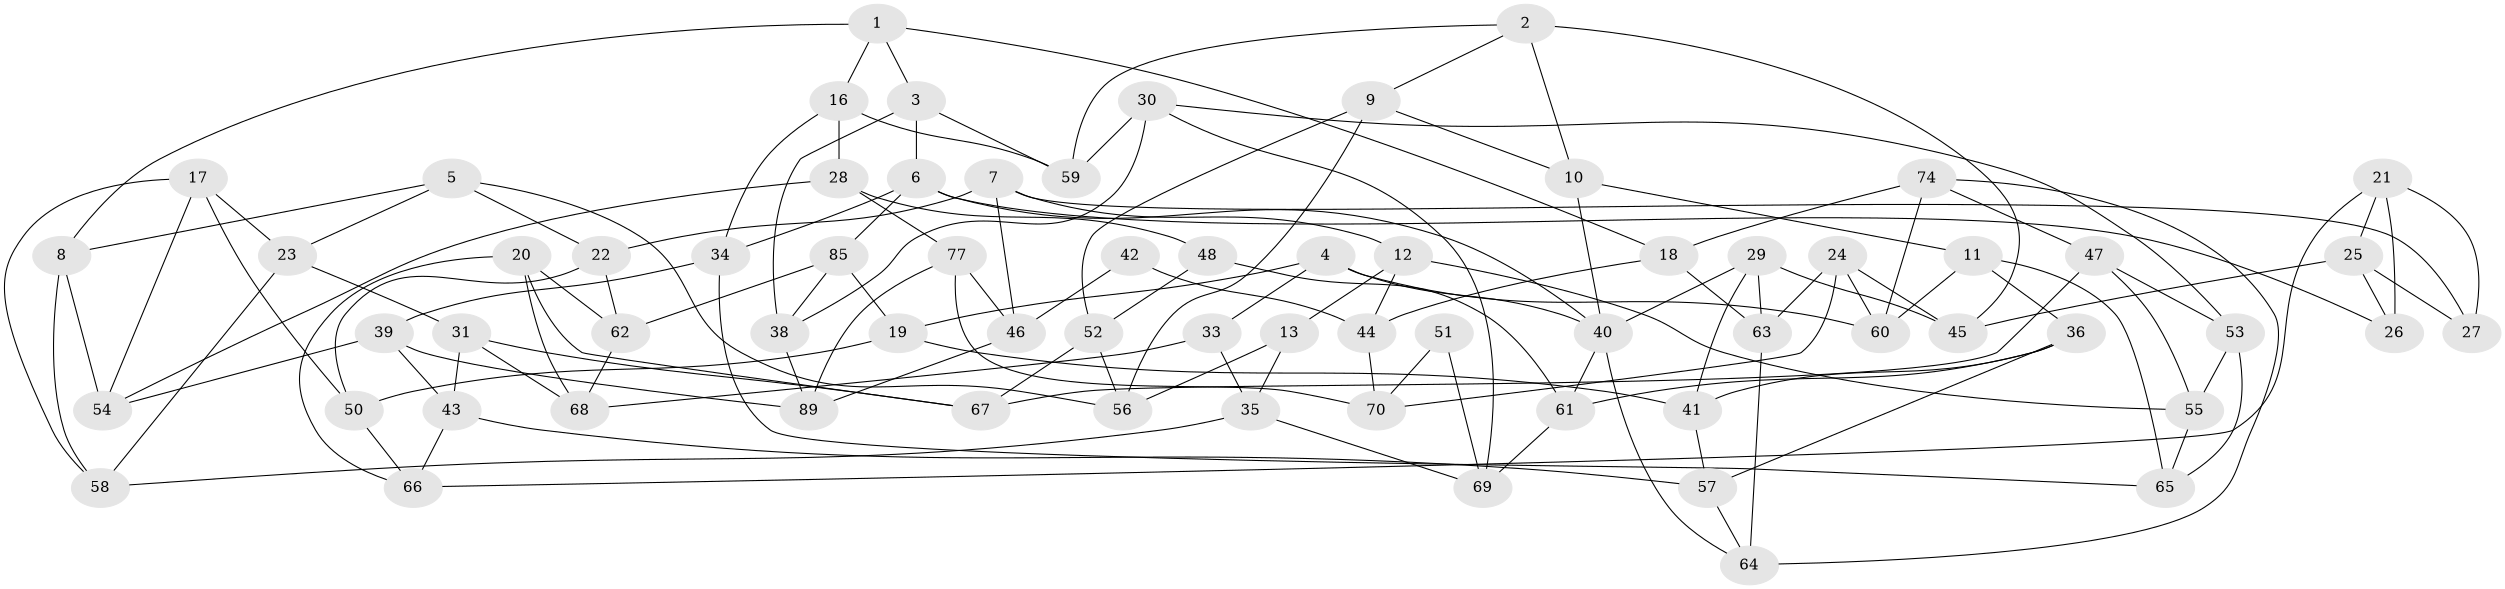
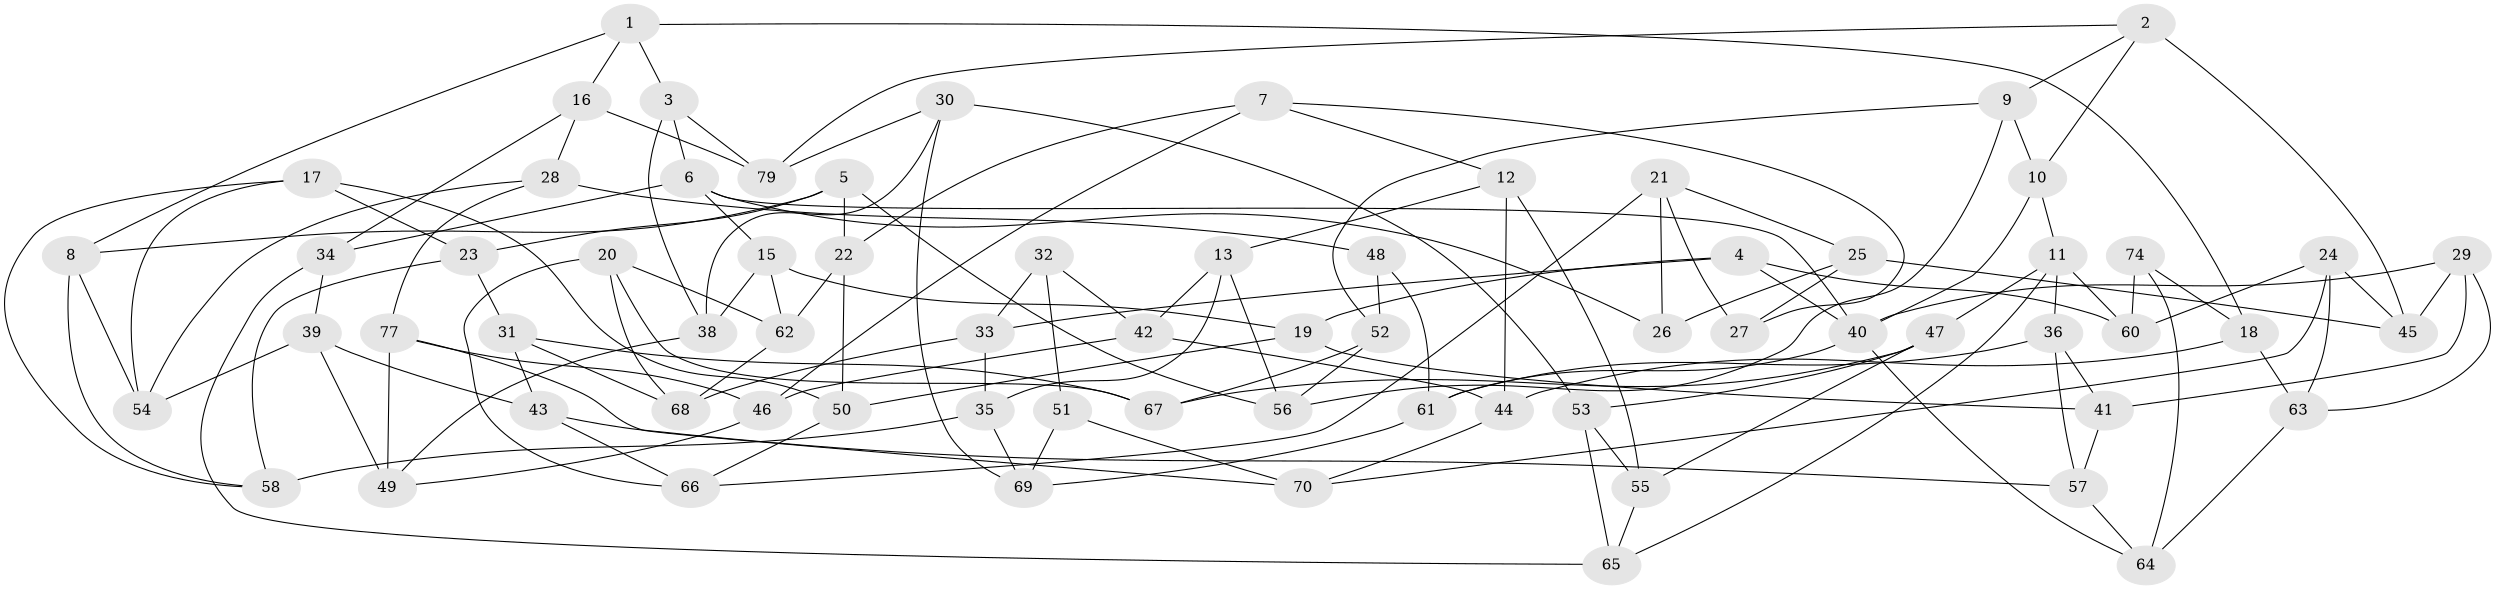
(1071, 178) -> (767, 178)
(2008, 216) -> (1985, 302)
(839, 256) -> (767, 256)
none -> (1044, 256)
none -> (1184, 295)
(809, 411) -> (387, 488)
